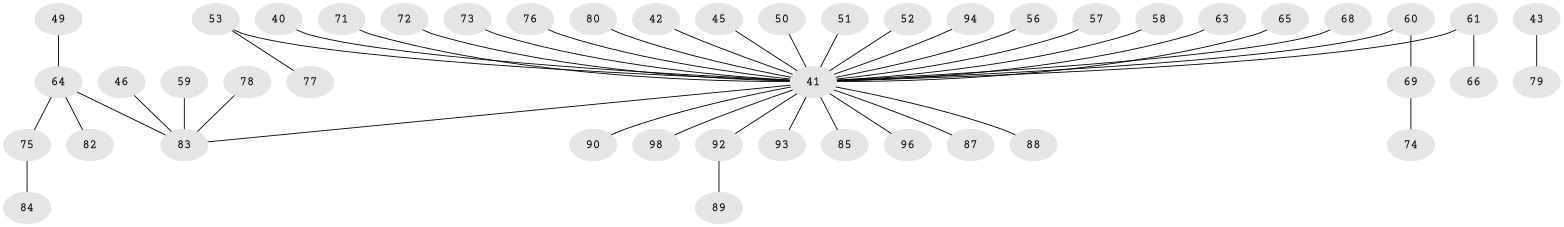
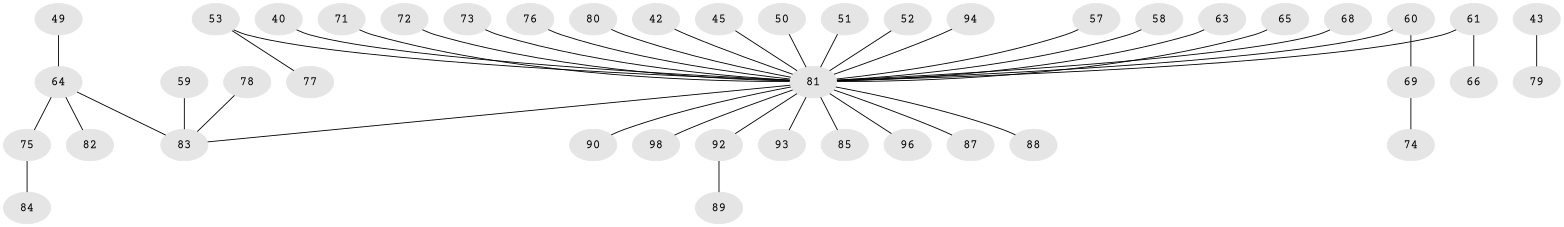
(1033, 19) -> none
(121, 82) -> none
(813, 82) -> (813, 82)
